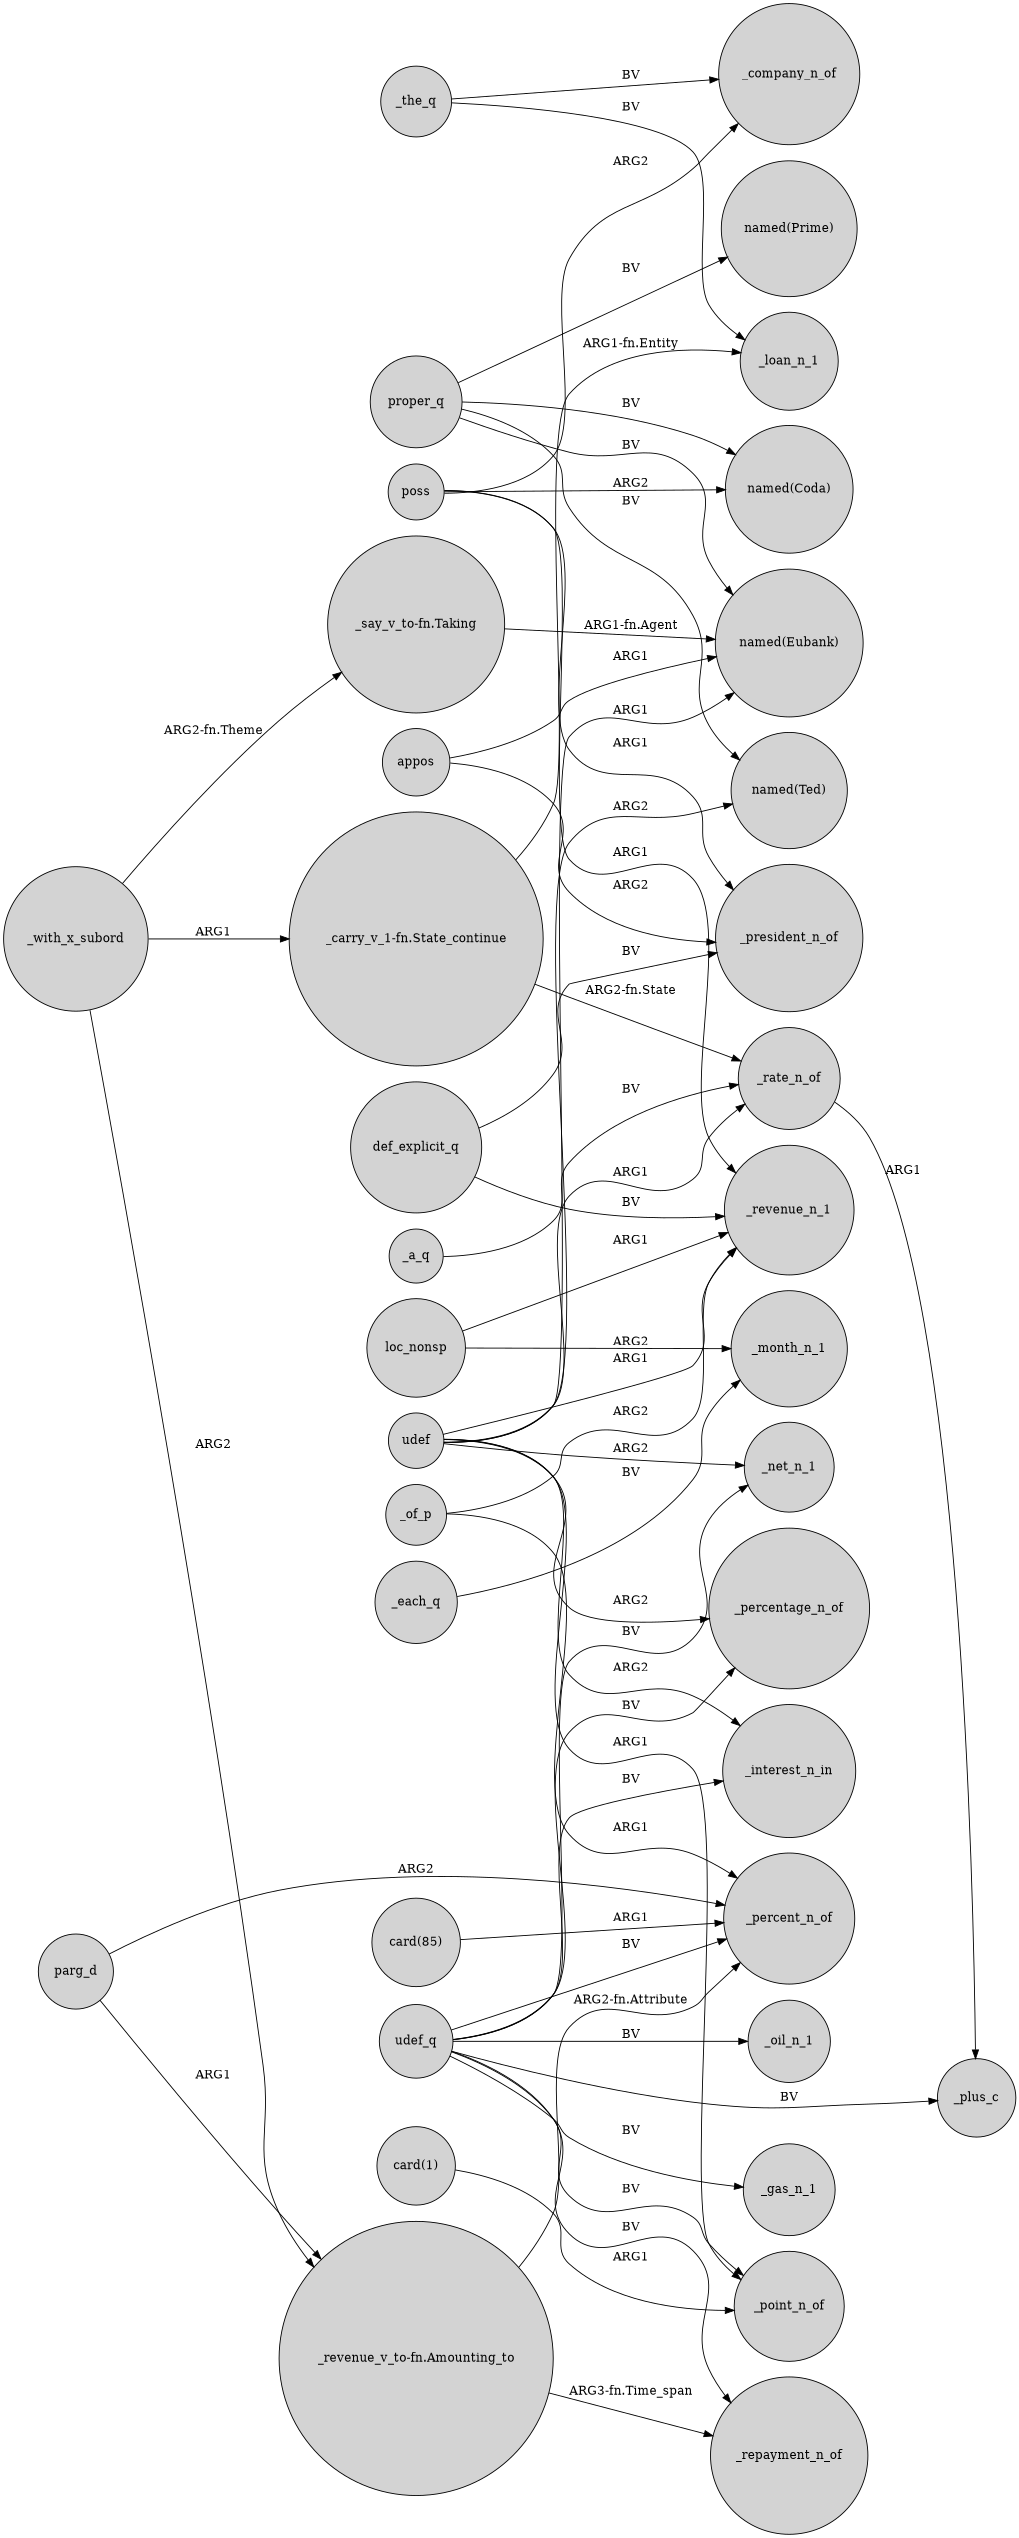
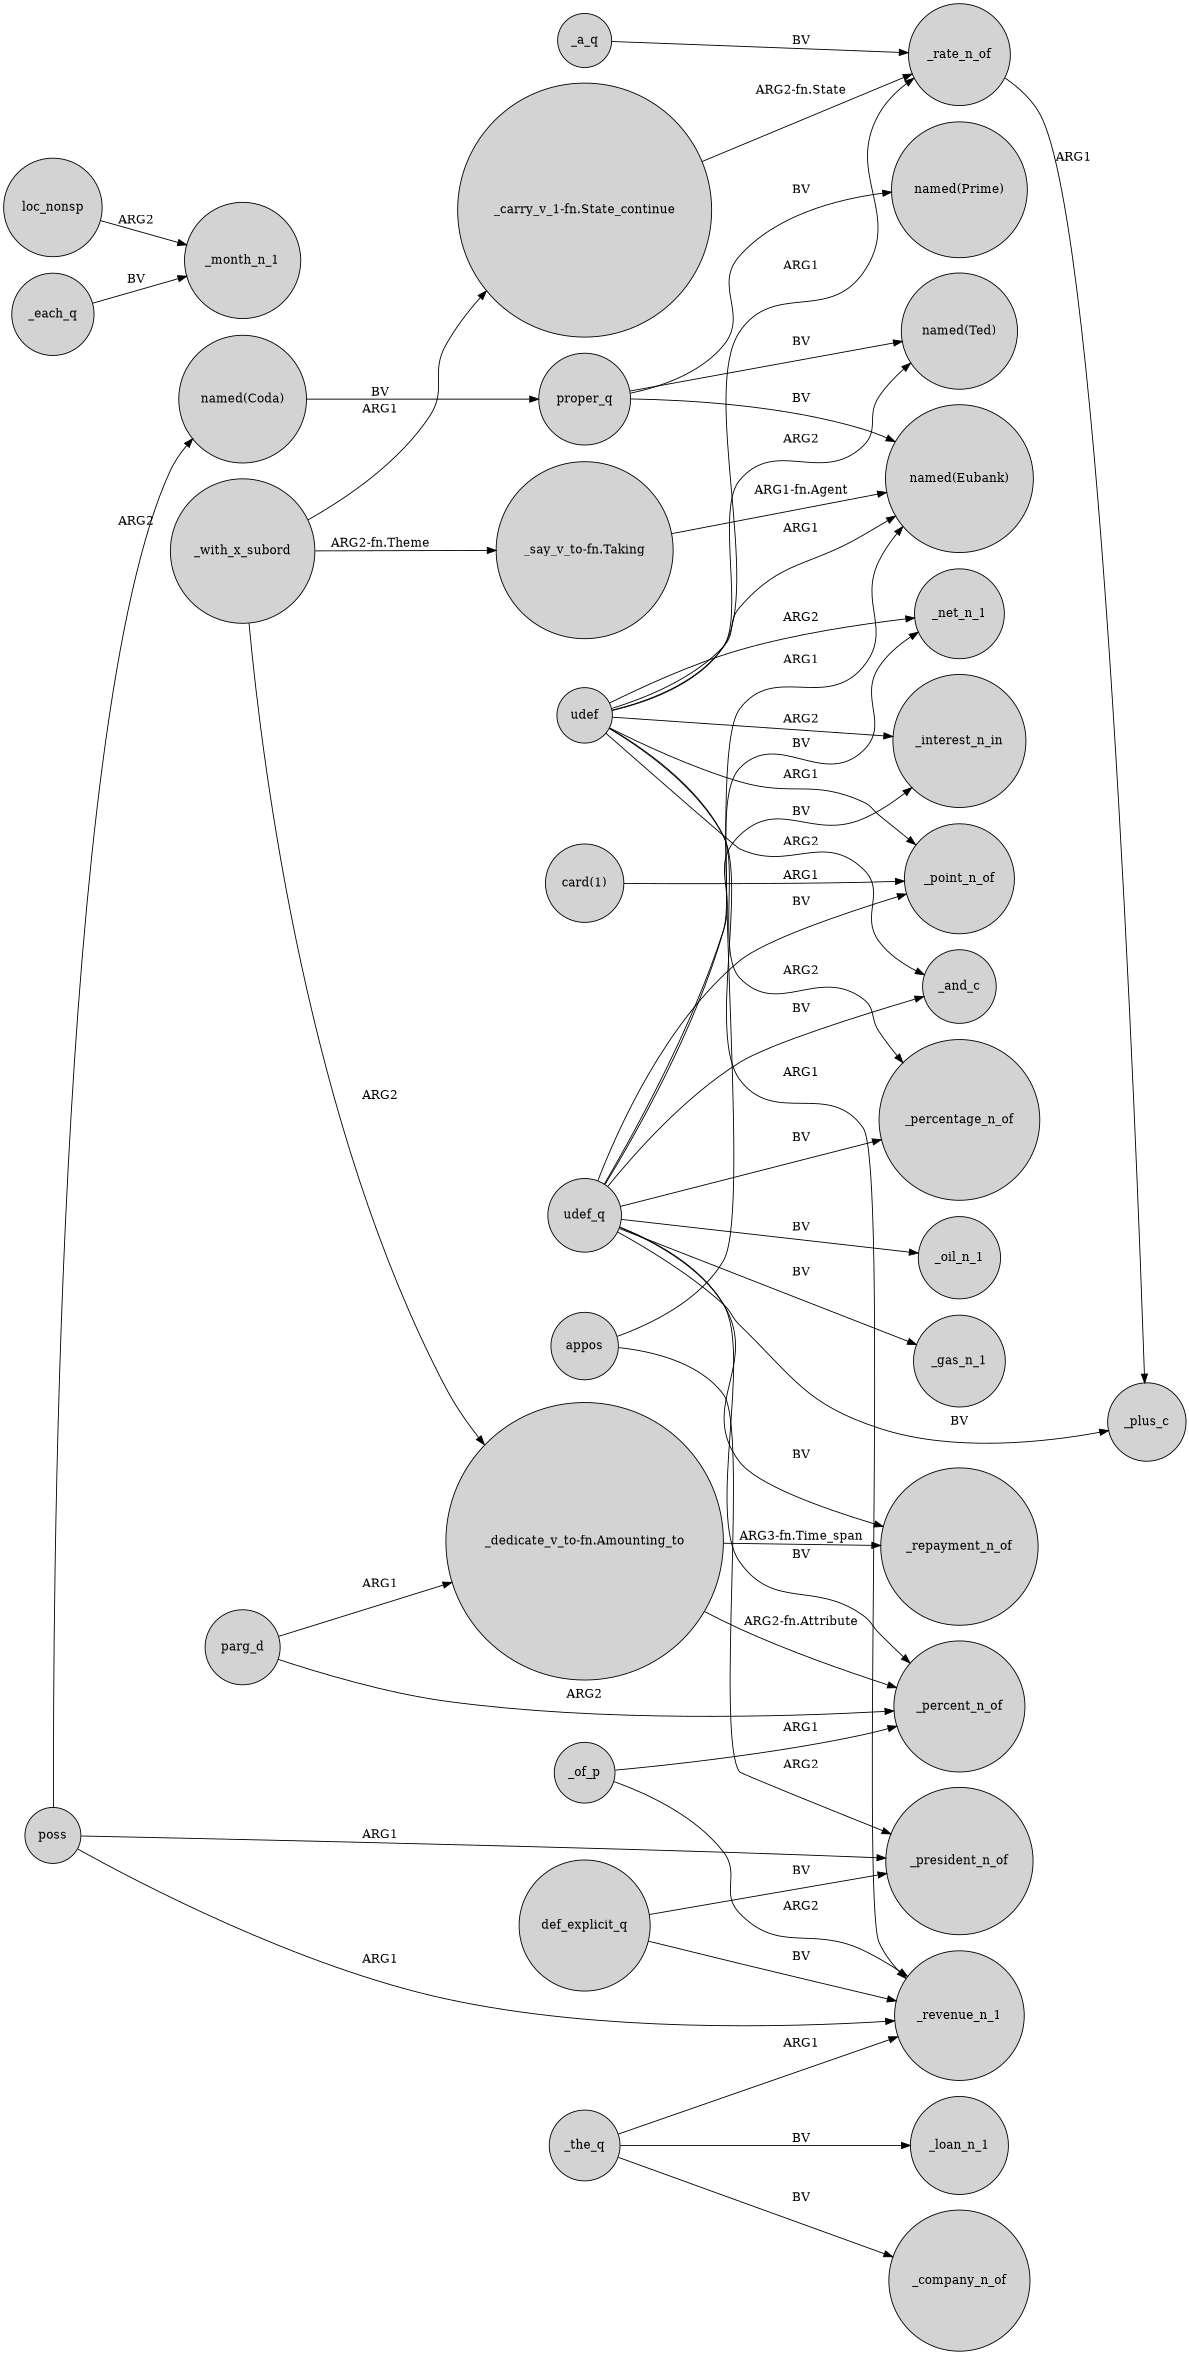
(562, 312) -> none
(597, 414) -> (418, 399)
(556, 512) -> none
none -> (959, 987)
(591, 1283) -> (754, 2087)
(416, 1942) -> none
(416, 2358) -> (585, 1541)
